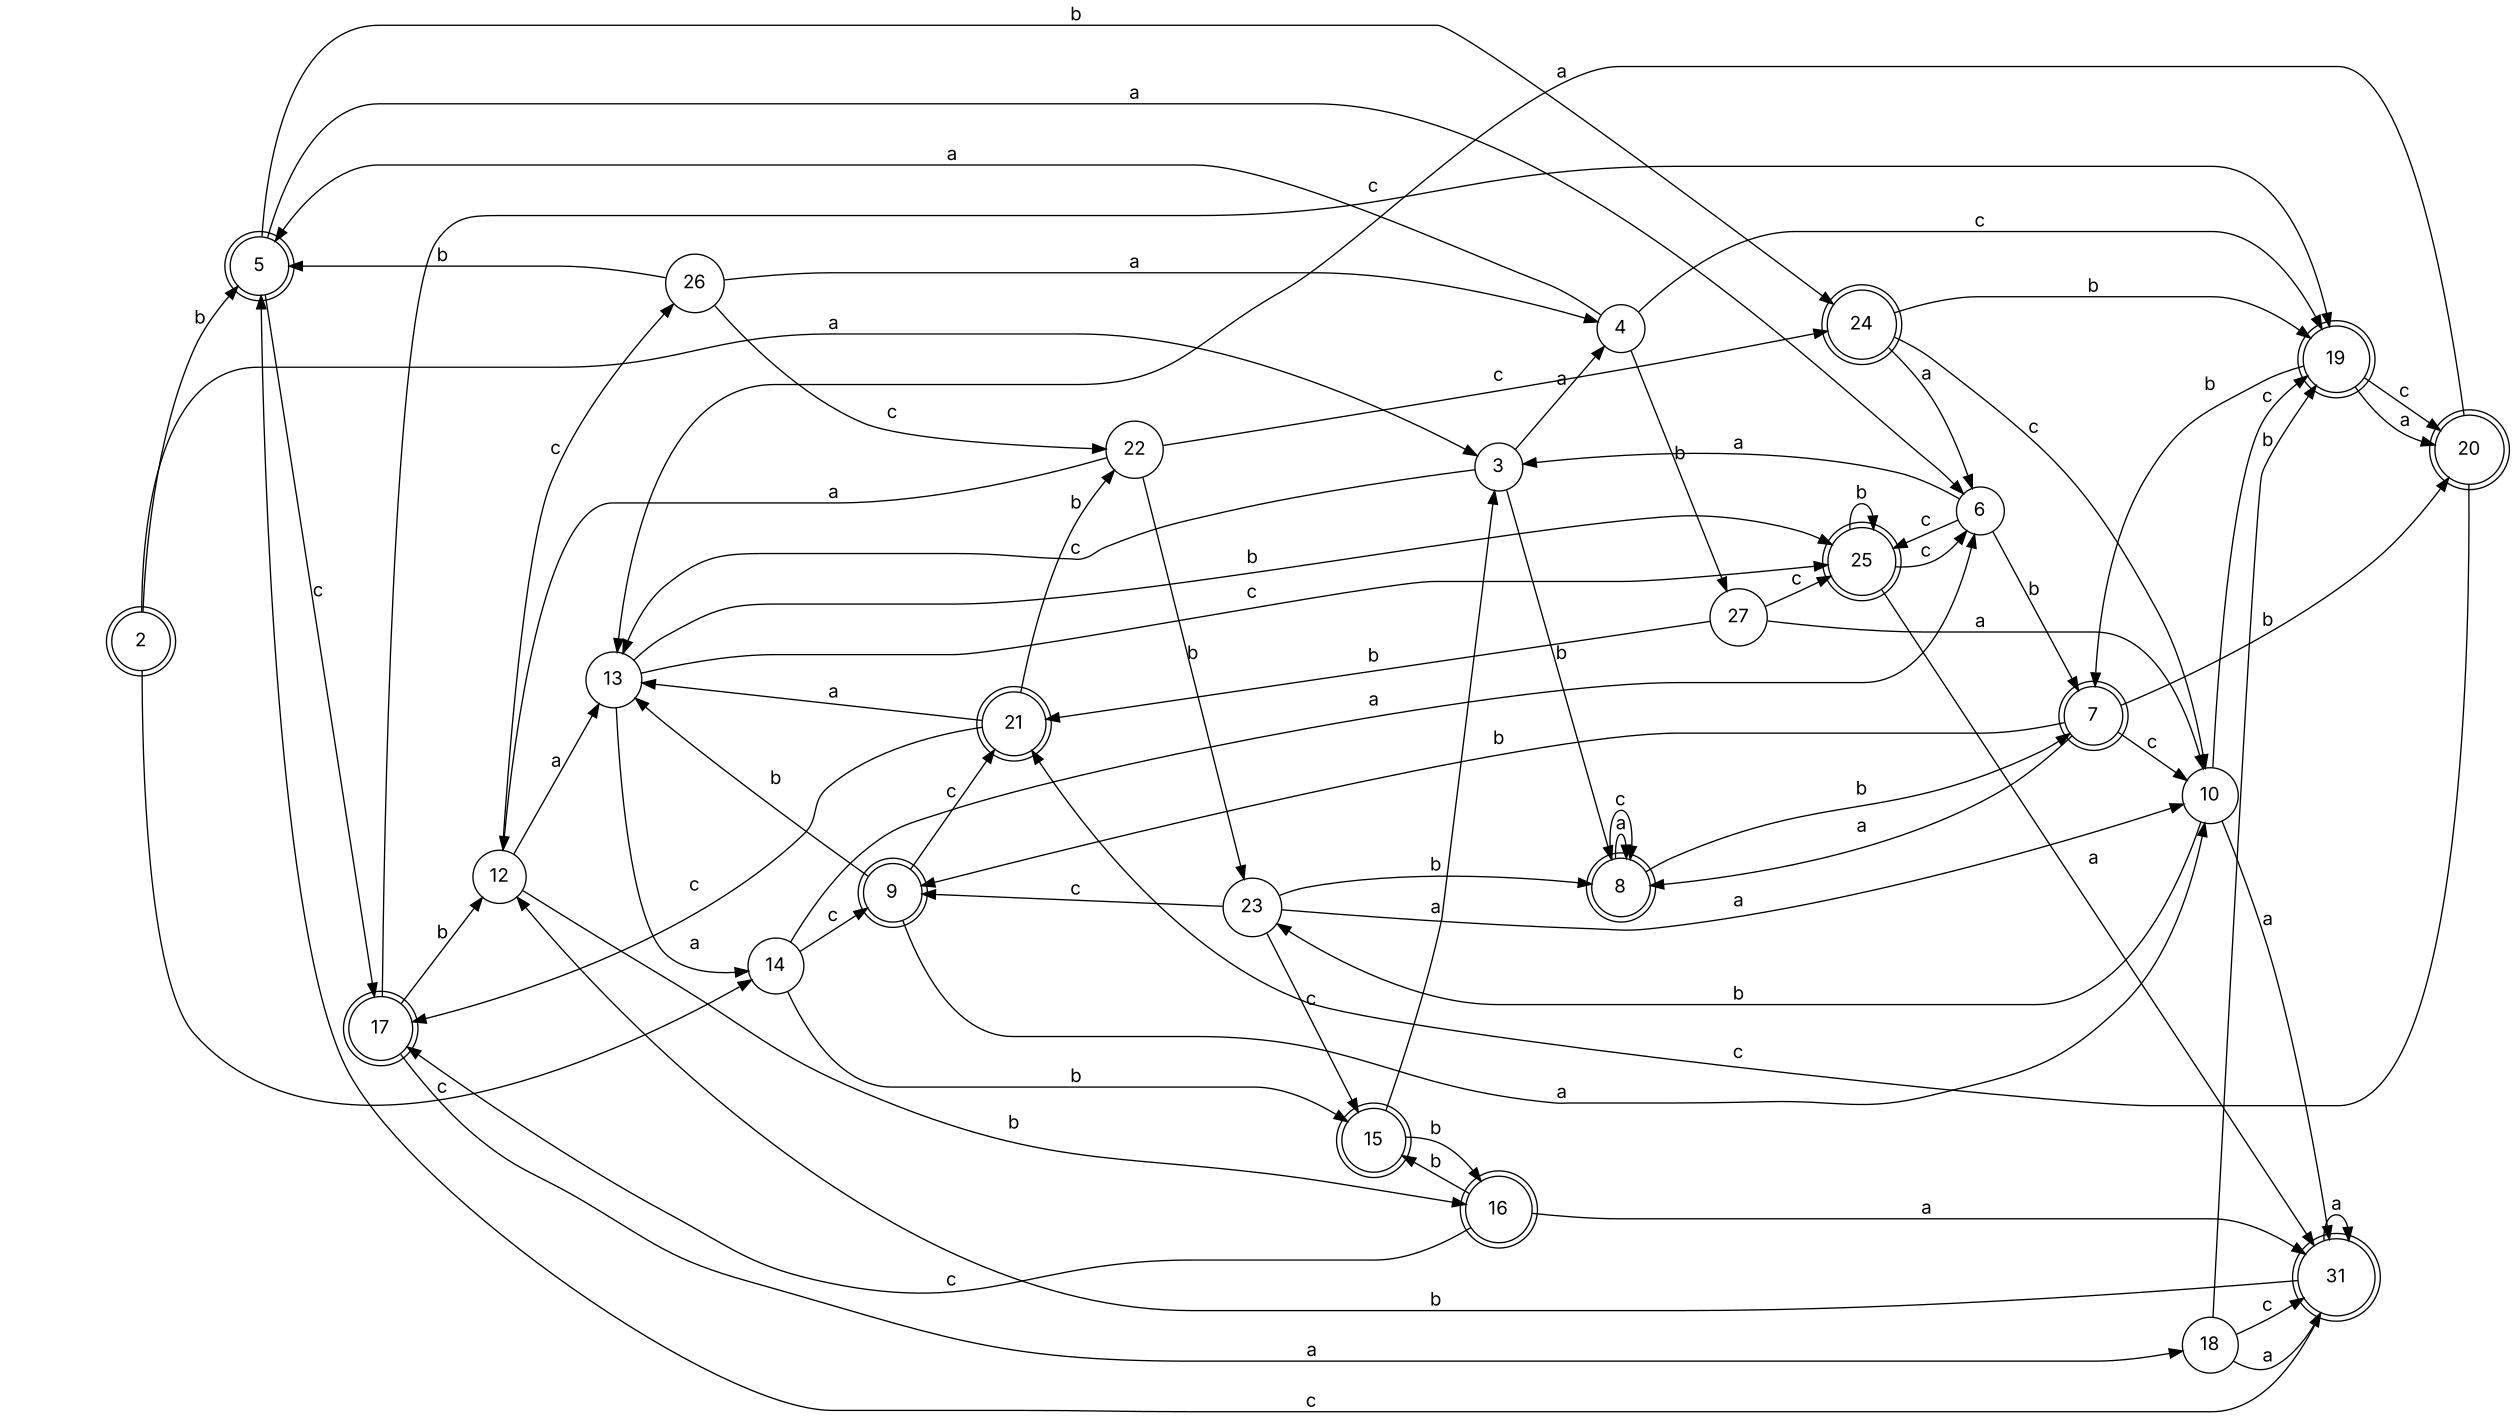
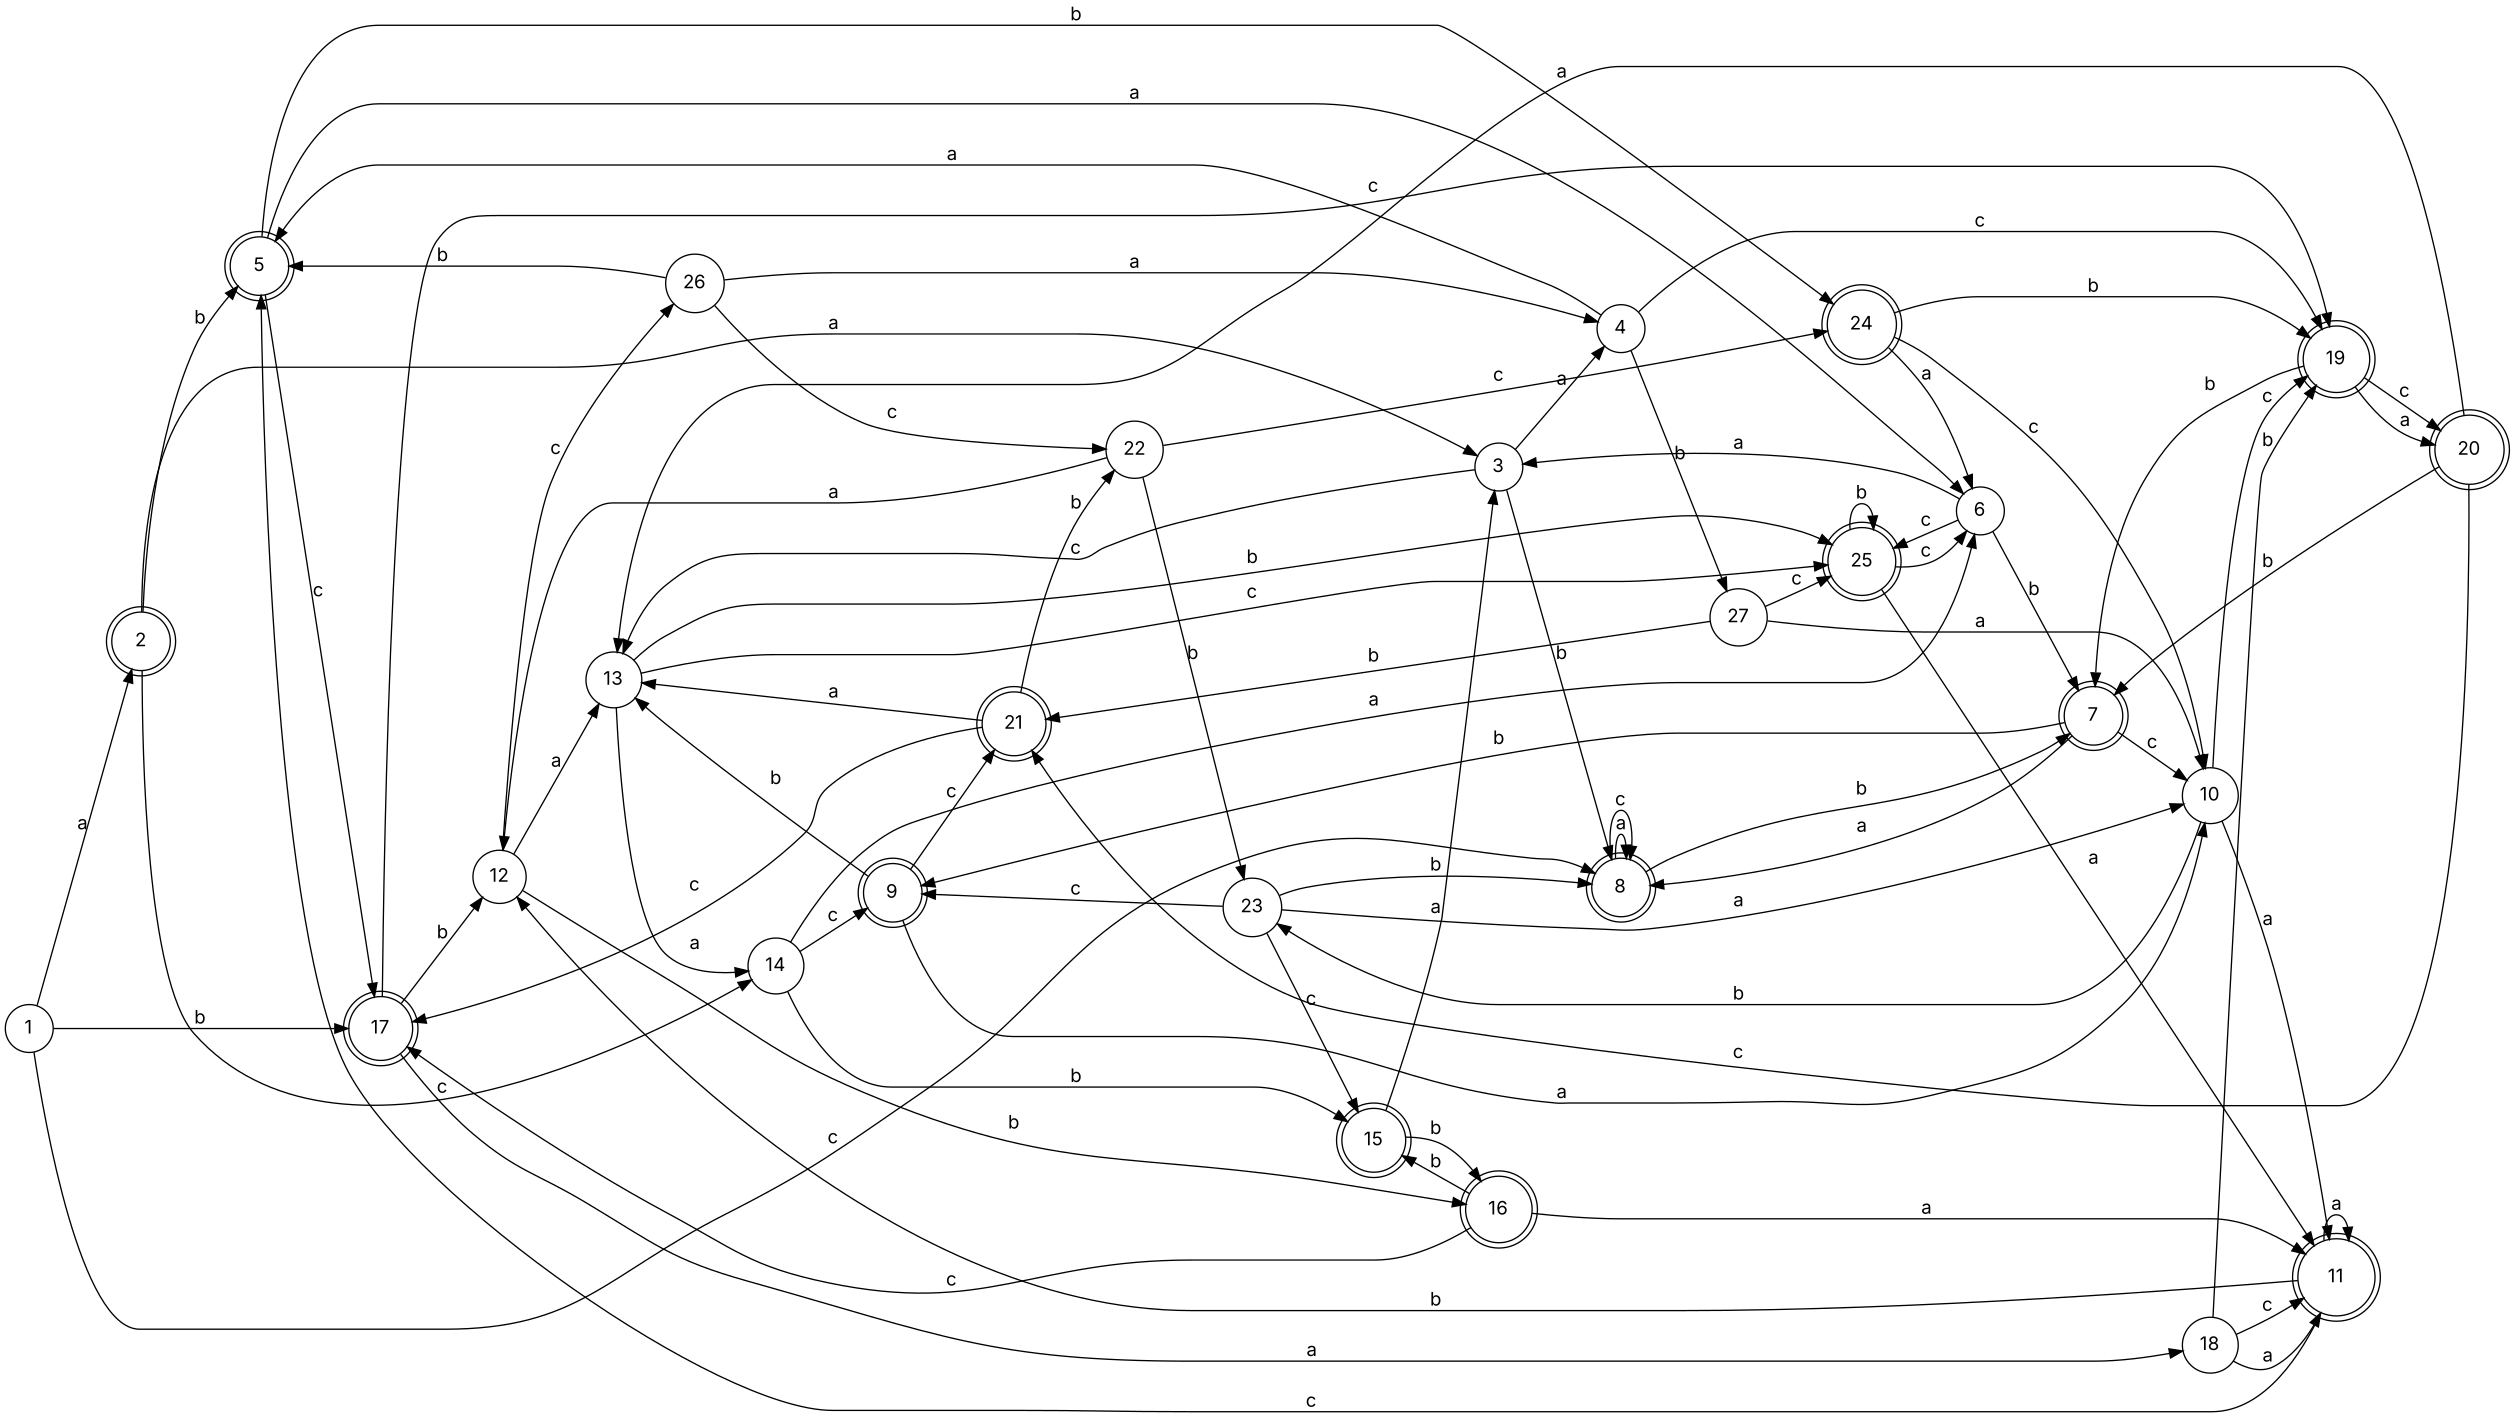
(2295, 617) -> (2277, 570)
none -> (29, 1029)
(2336, 1277) -> (2336, 1277)
